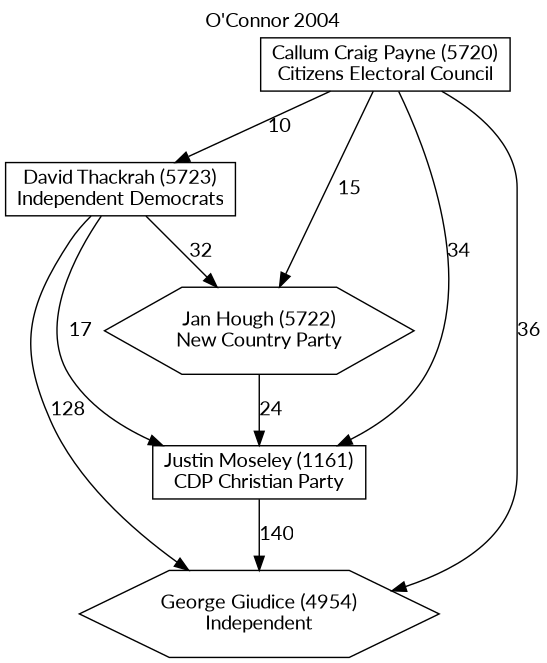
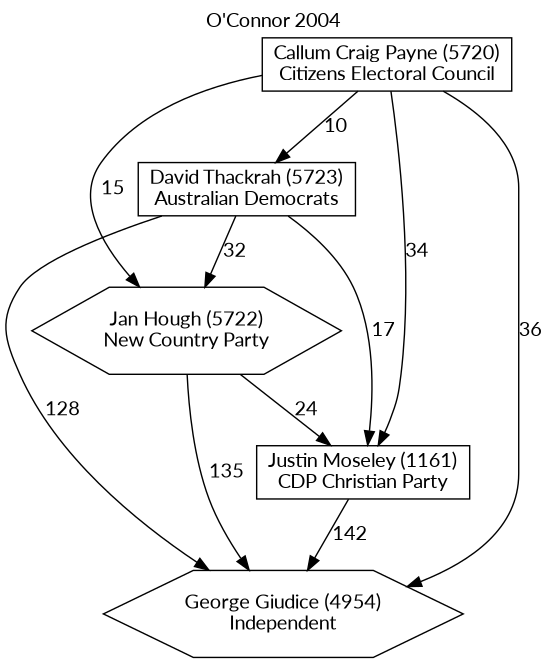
(121, 189) -> (247, 189)
none -> (200, 471)
(277, 535) -> (350, 535)
